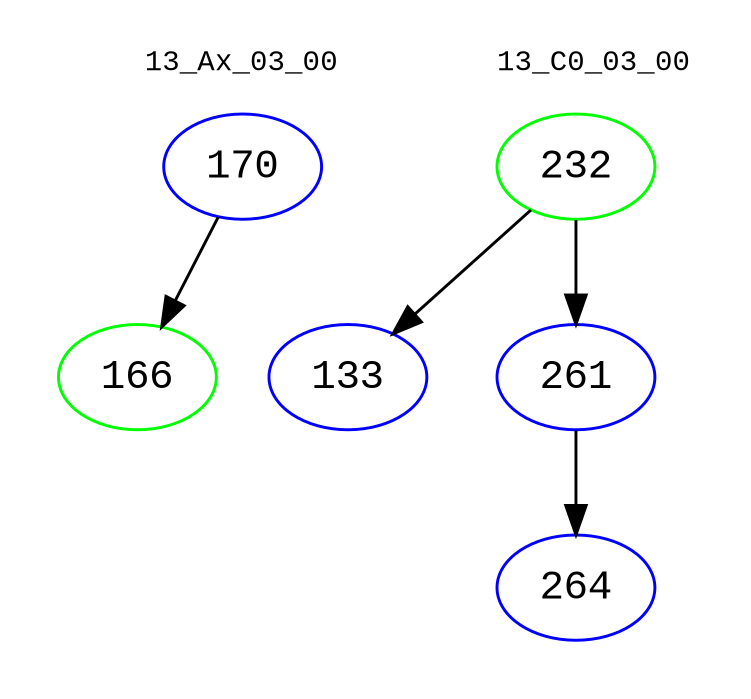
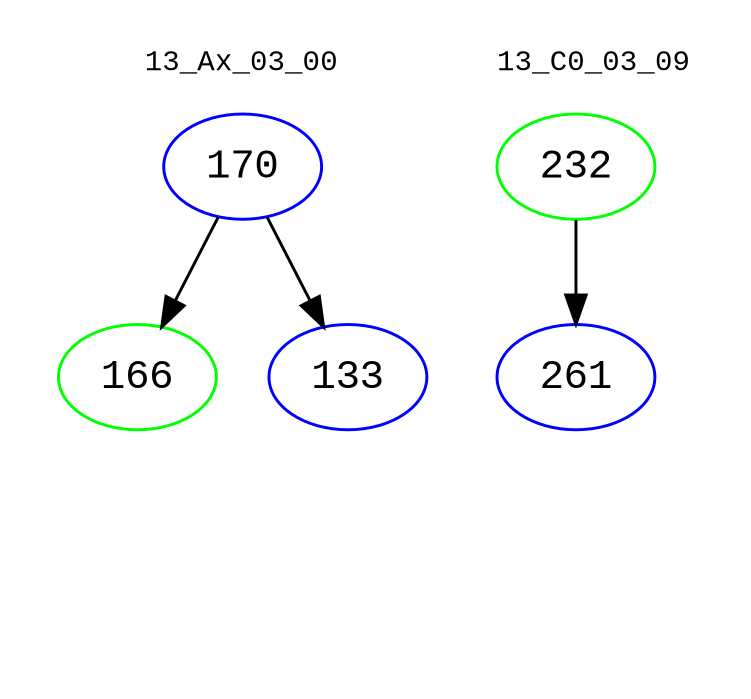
(595, 63) -> (595, 63)
(493, 244) -> (289, 259)
(576, 588) -> none
